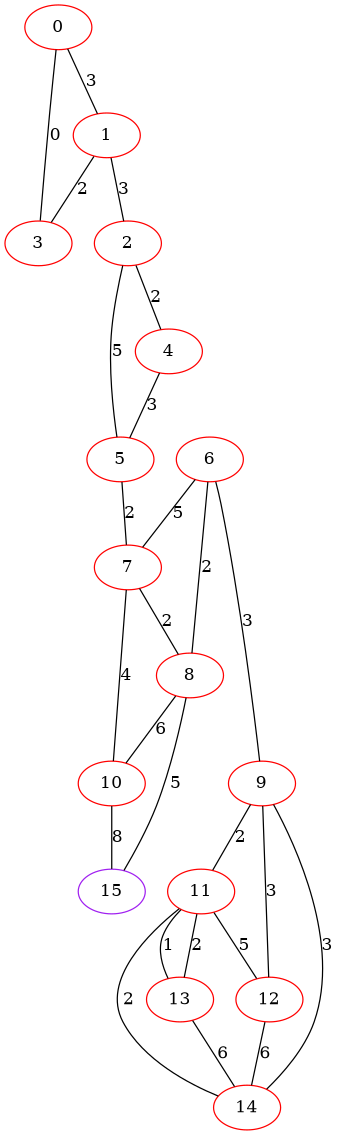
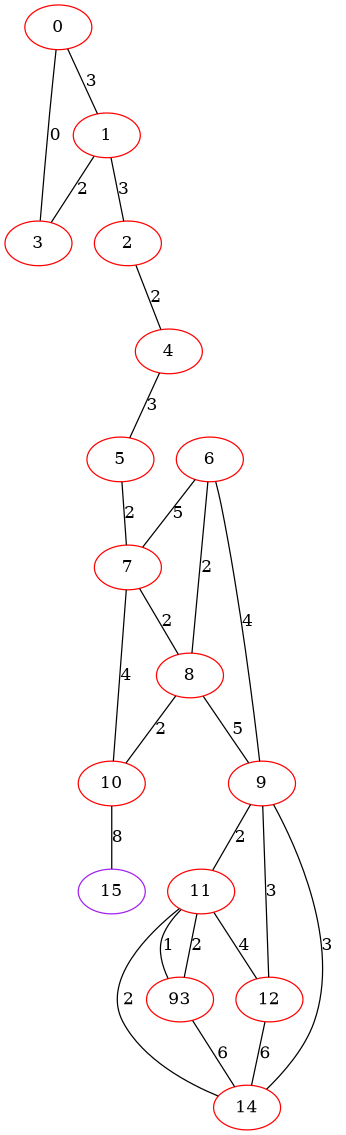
(111, 351) -> none
(248, 621) -> (248, 621)
(161, 729) -> (161, 729)
(163, 787) -> (226, 730)
(245, 946) -> (245, 946)
(180, 1000) -> (180, 1000)
